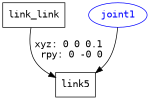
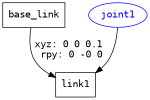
(34, 15) -> (34, 15)
(76, 85) -> (76, 85)
